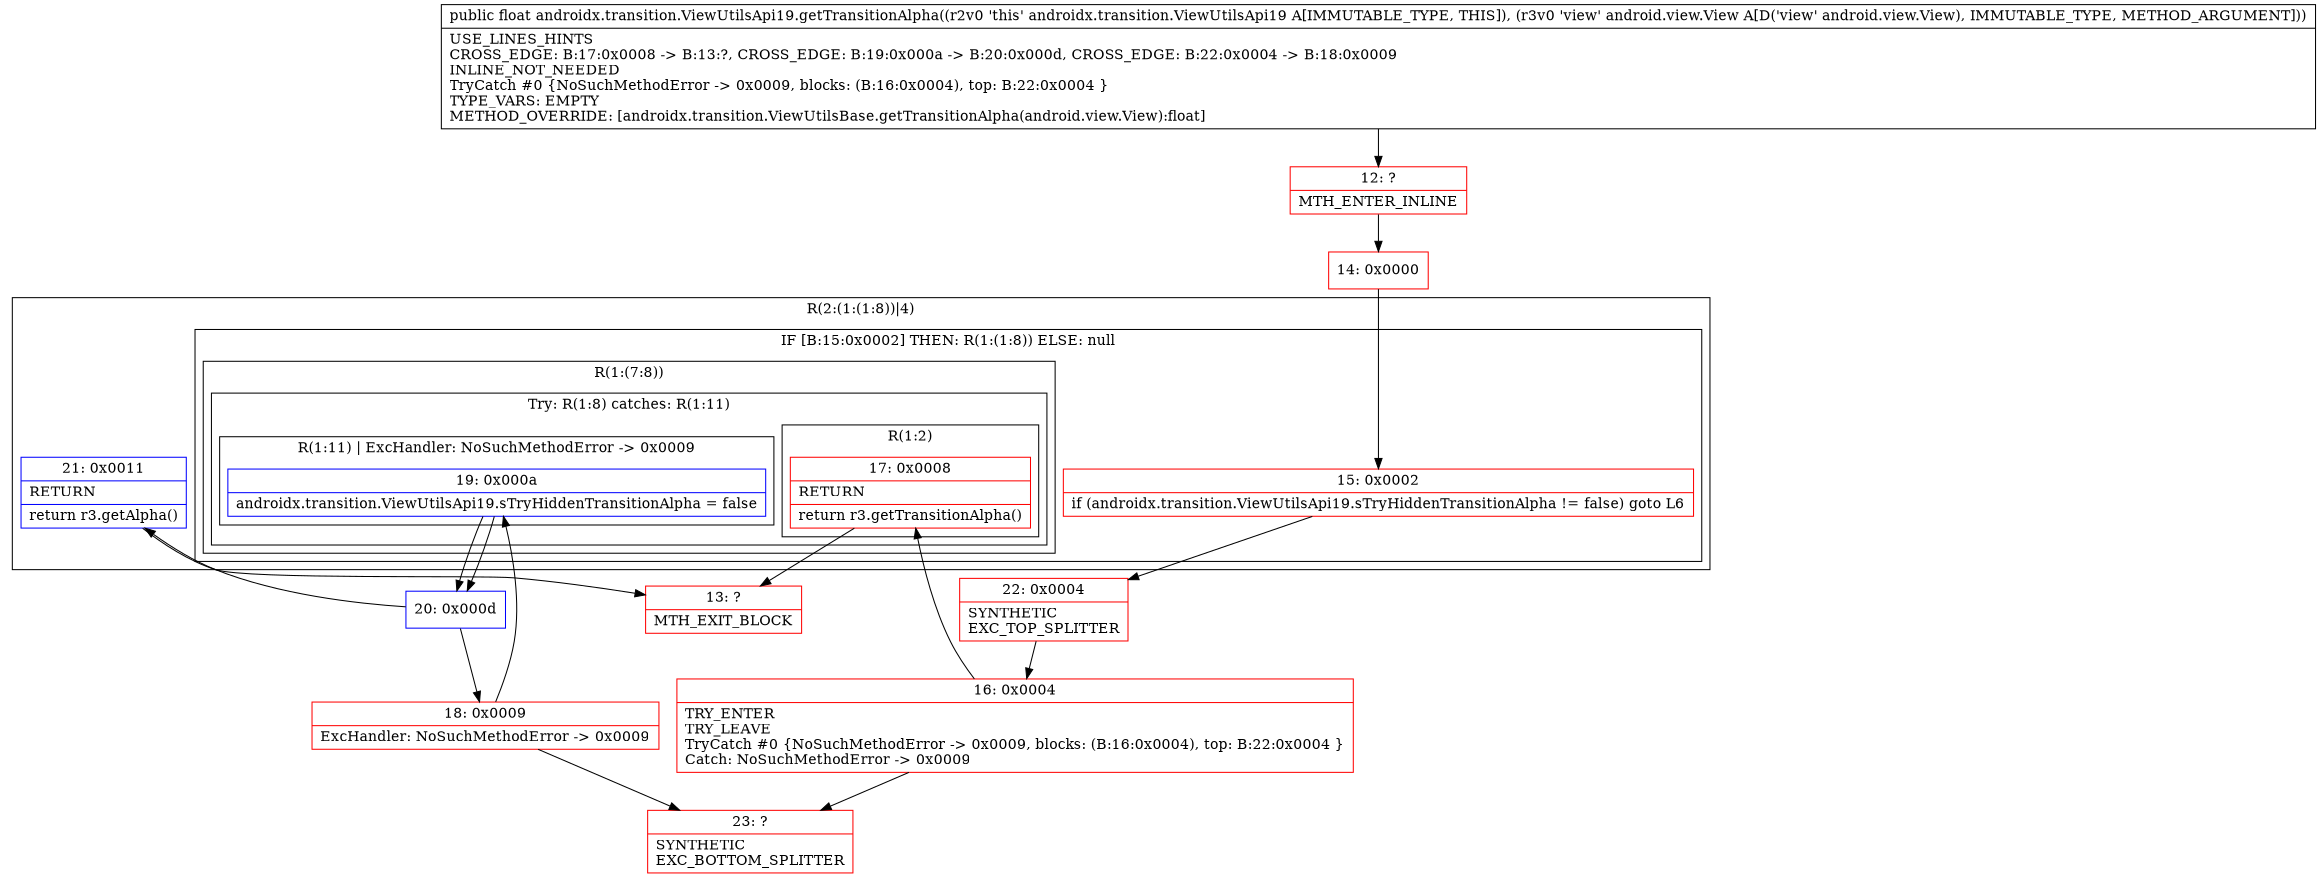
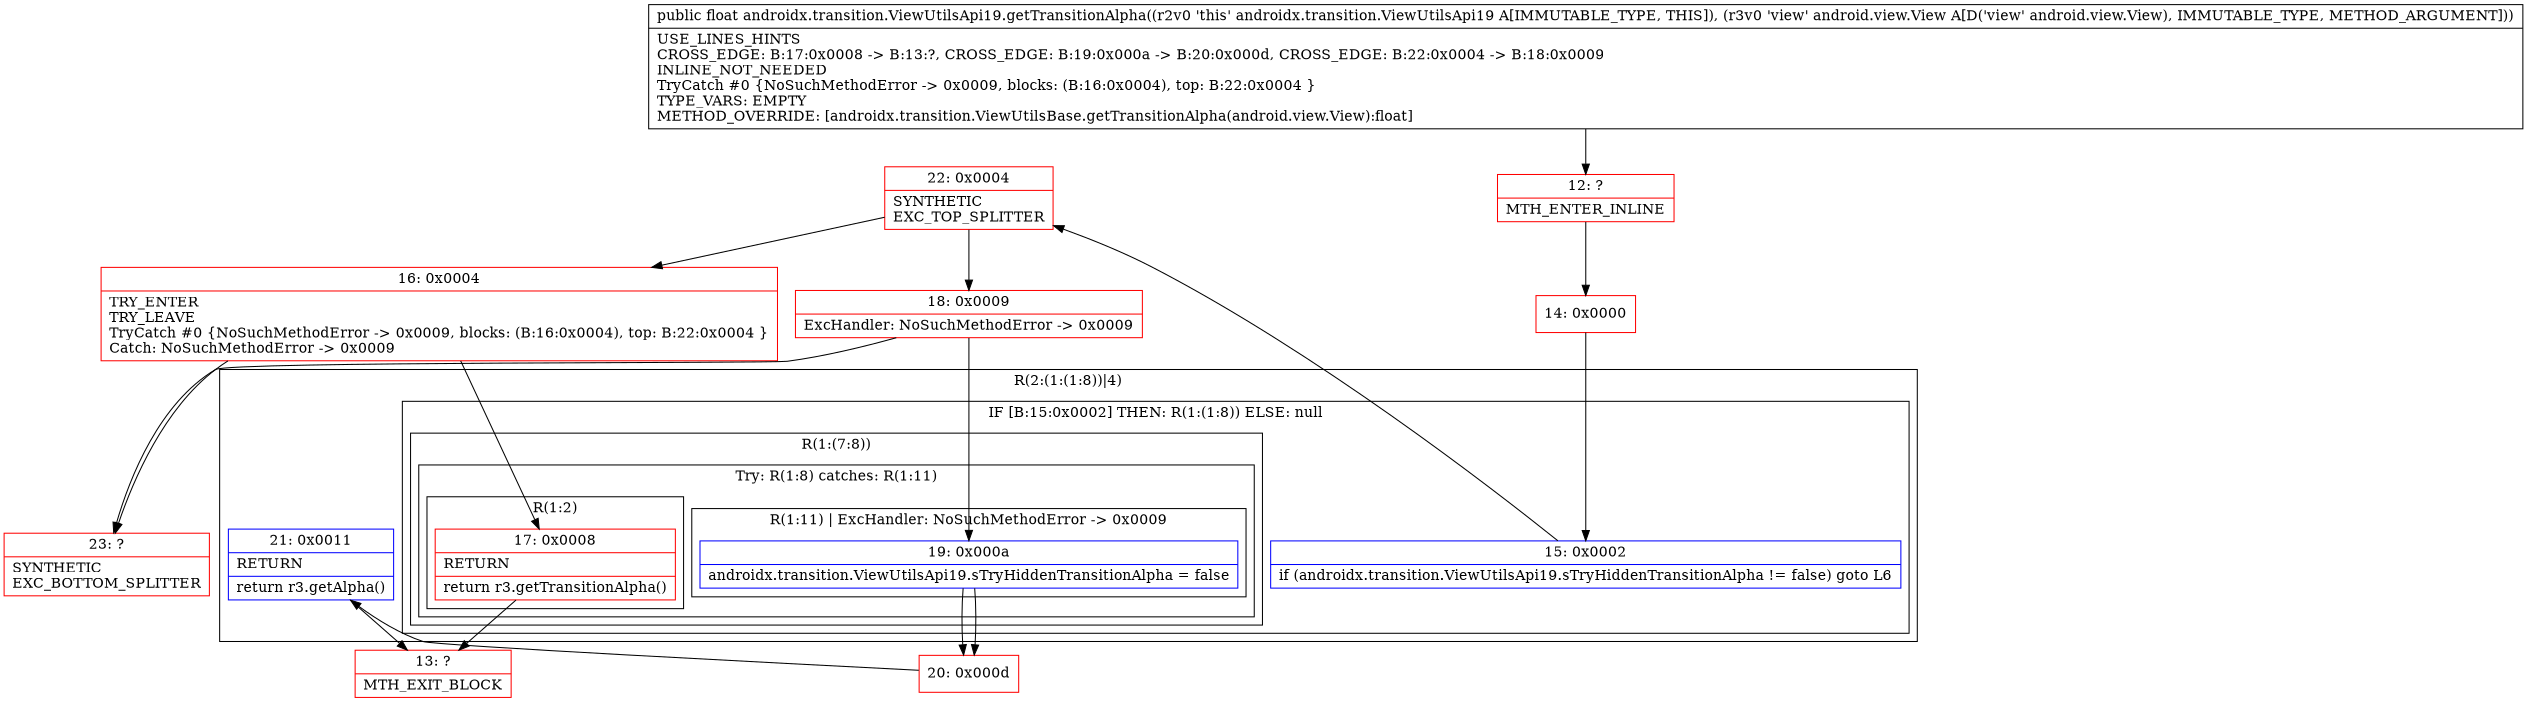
(1378, 493) -> (1586, 565)
(456, 610) -> (969, 674)
(469, 660) -> (969, 255)
